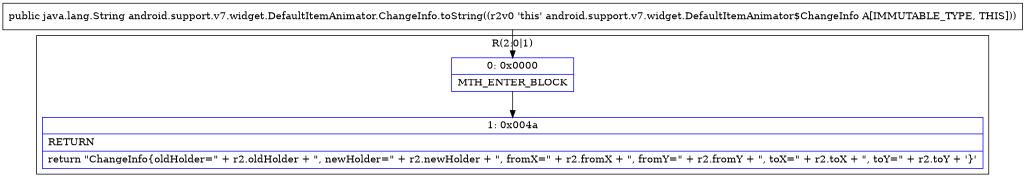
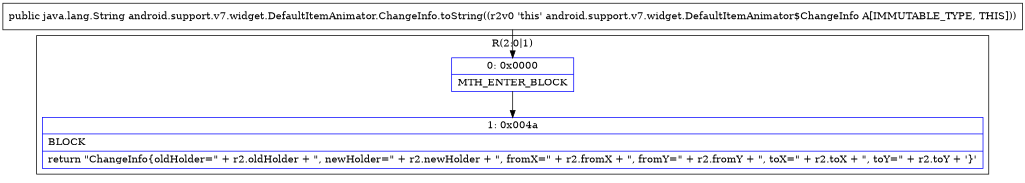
(71, 142) -> (67, 142)
